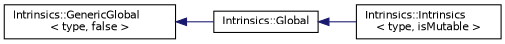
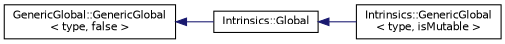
(90, 22) -> (90, 22)
(429, 22) -> (429, 22)
